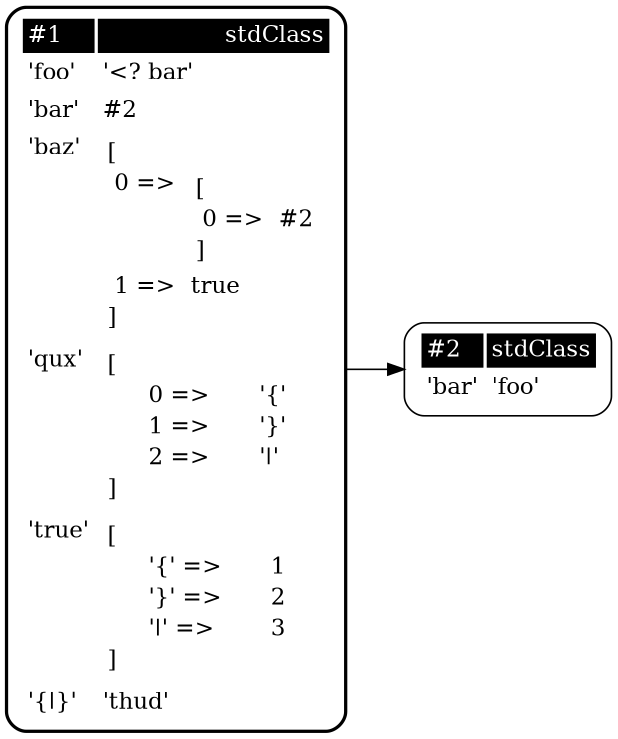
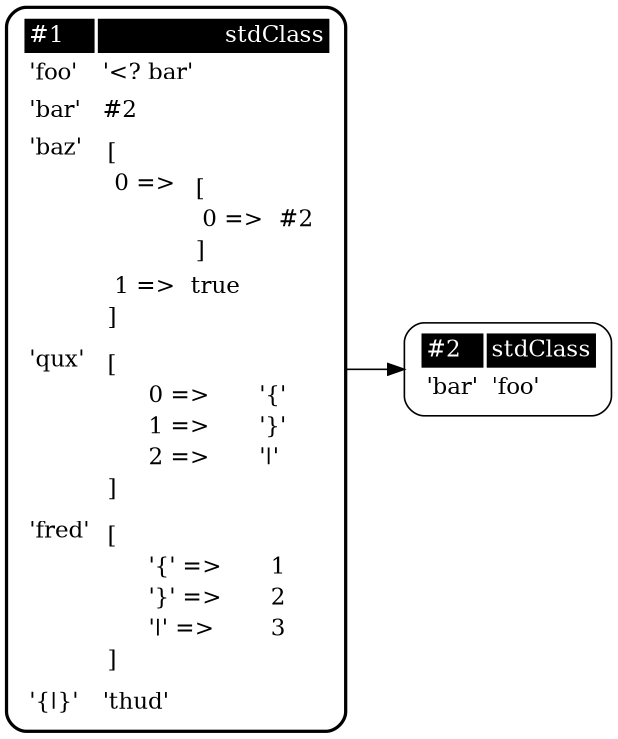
(59, 531) -> (60, 531)
